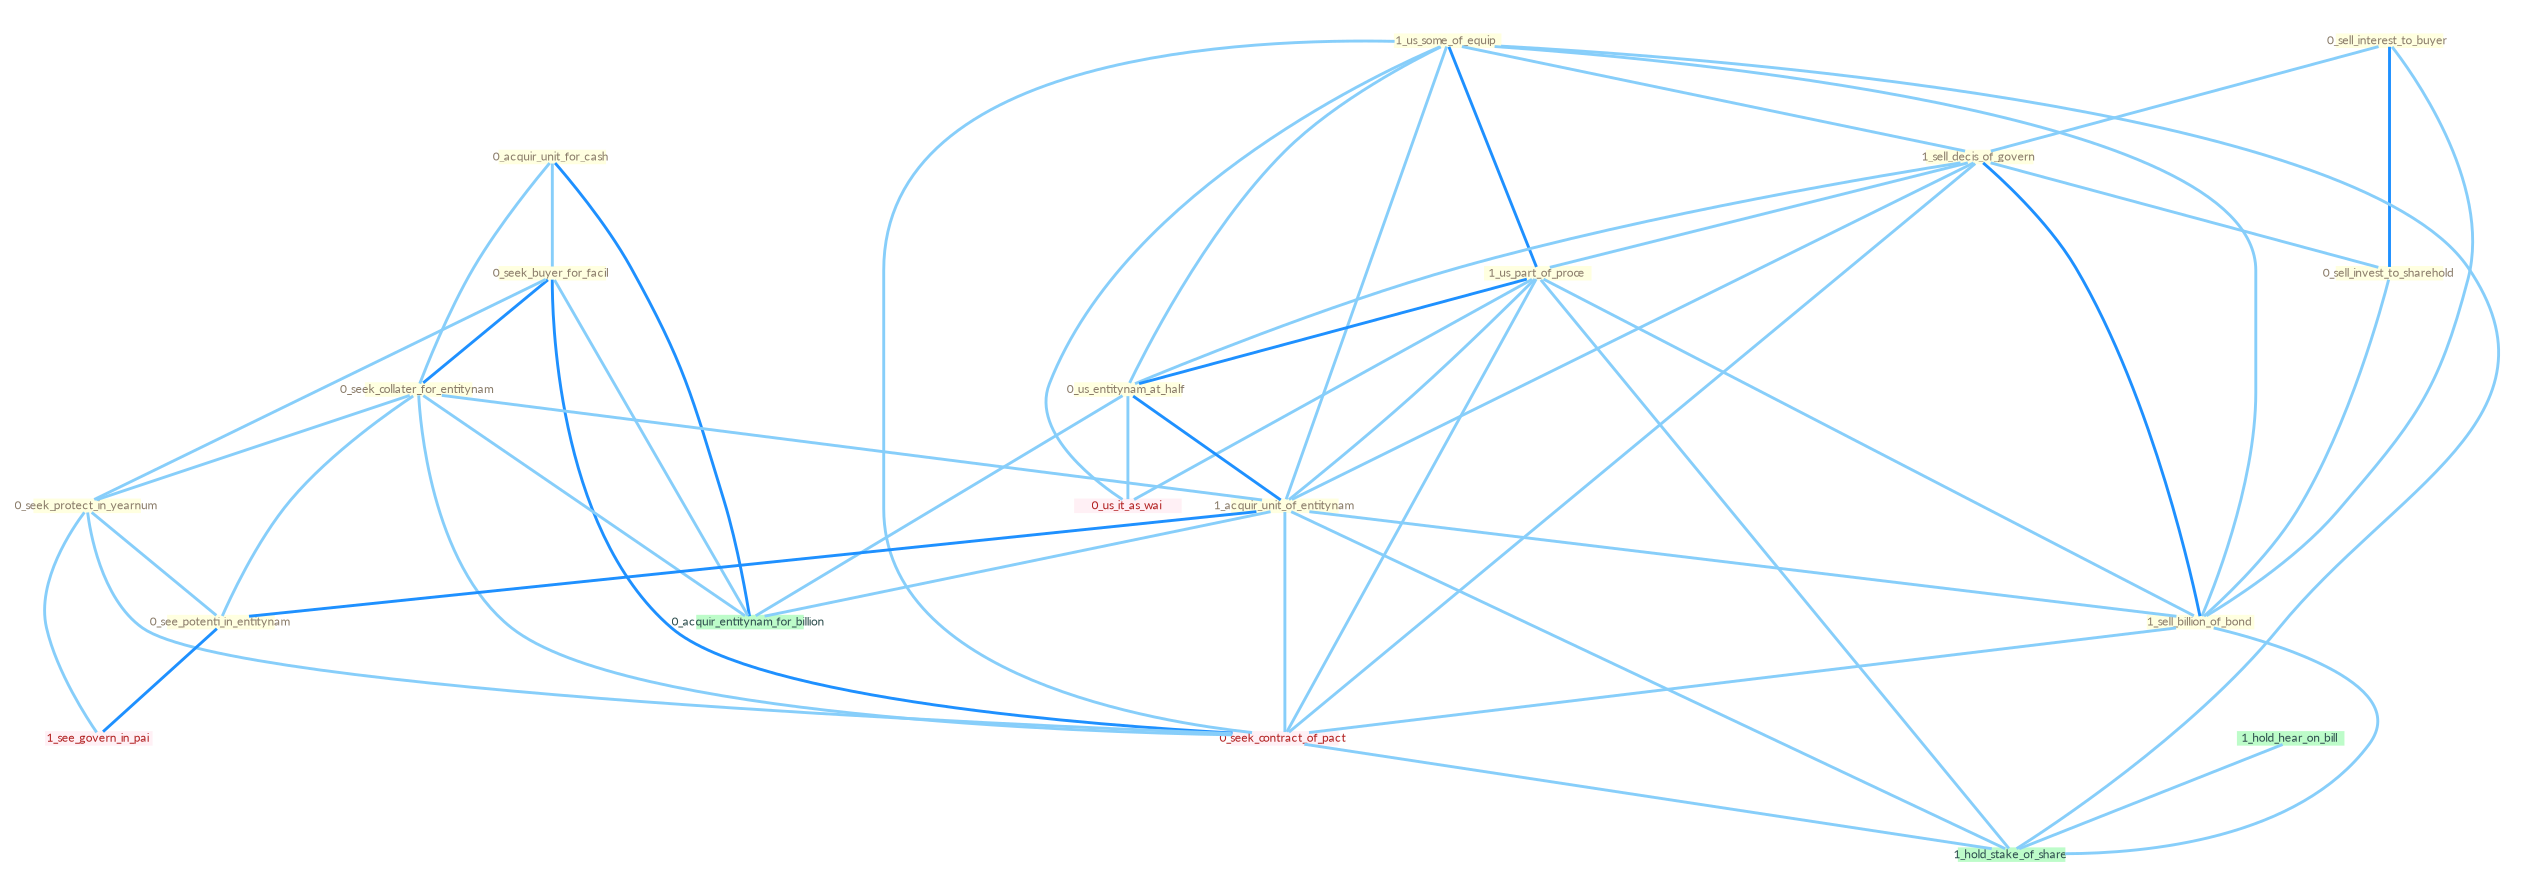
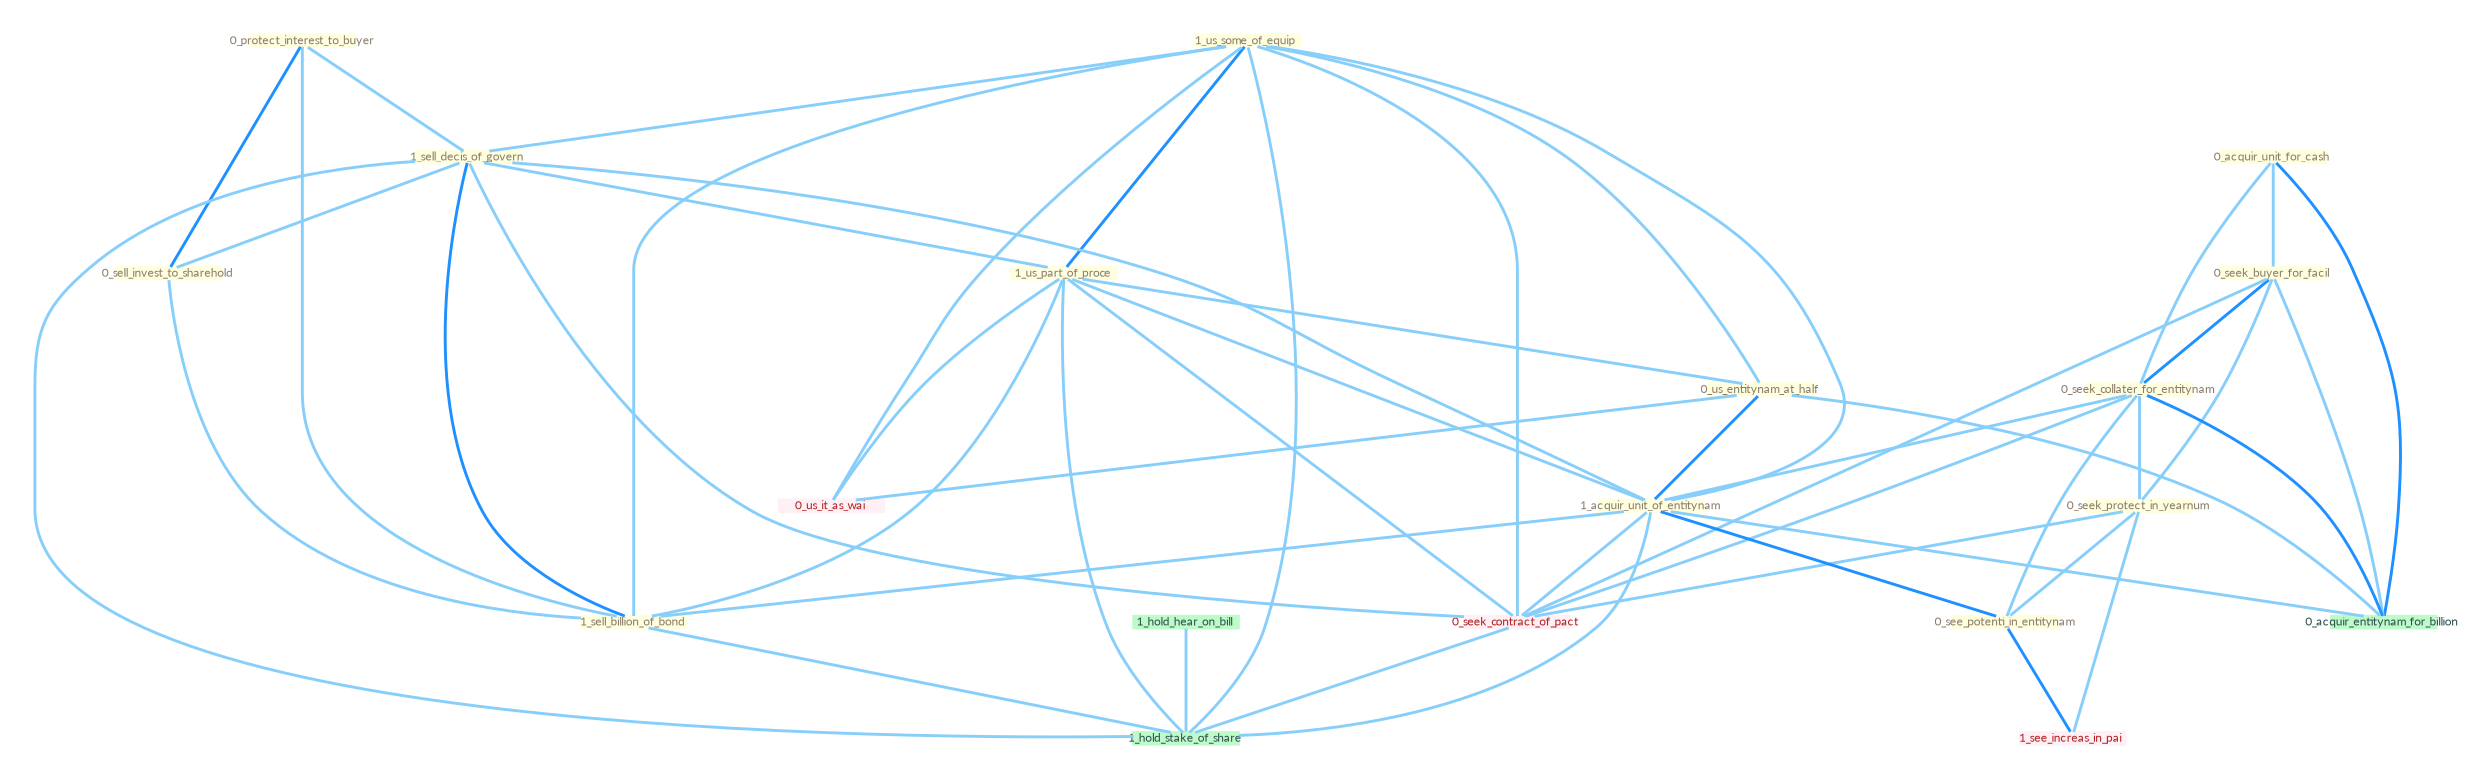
(2390, 41) -> (302, 41)
(1561, 241) -> (252, 662)
(1323, 334) -> (1413, 331)
(568, 495) -> (2291, 479)
(761, 669) -> (1988, 406)
(1743, 680) -> none
(99, 738) -> (2073, 738)
